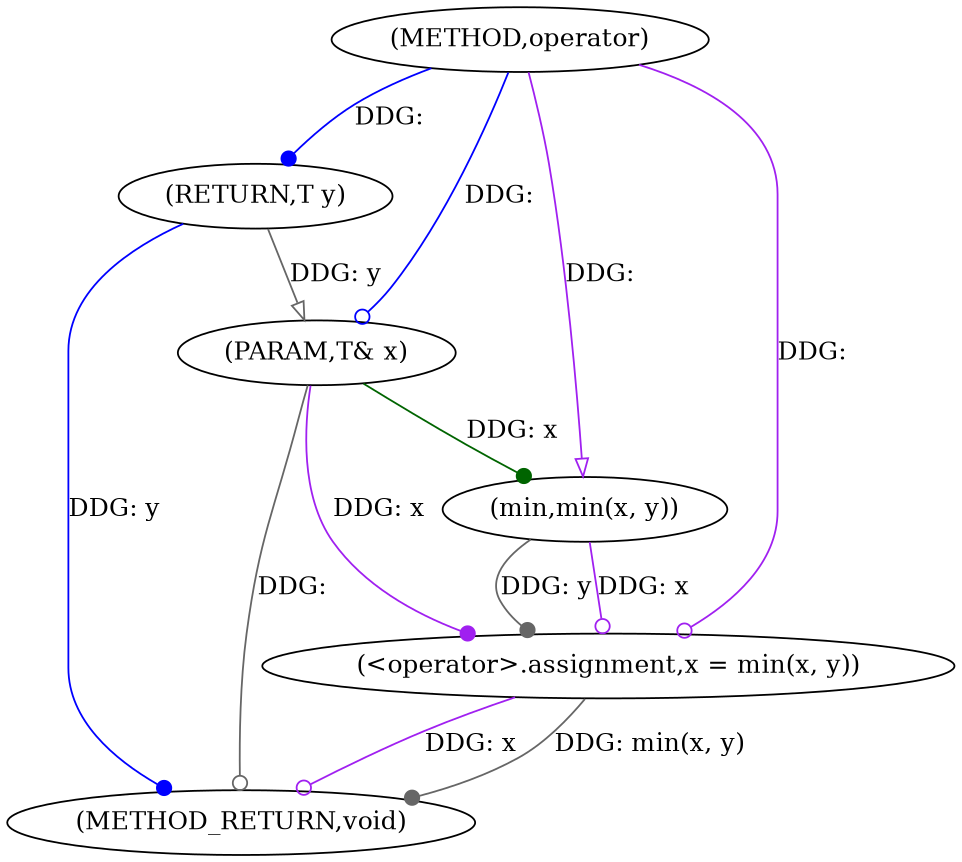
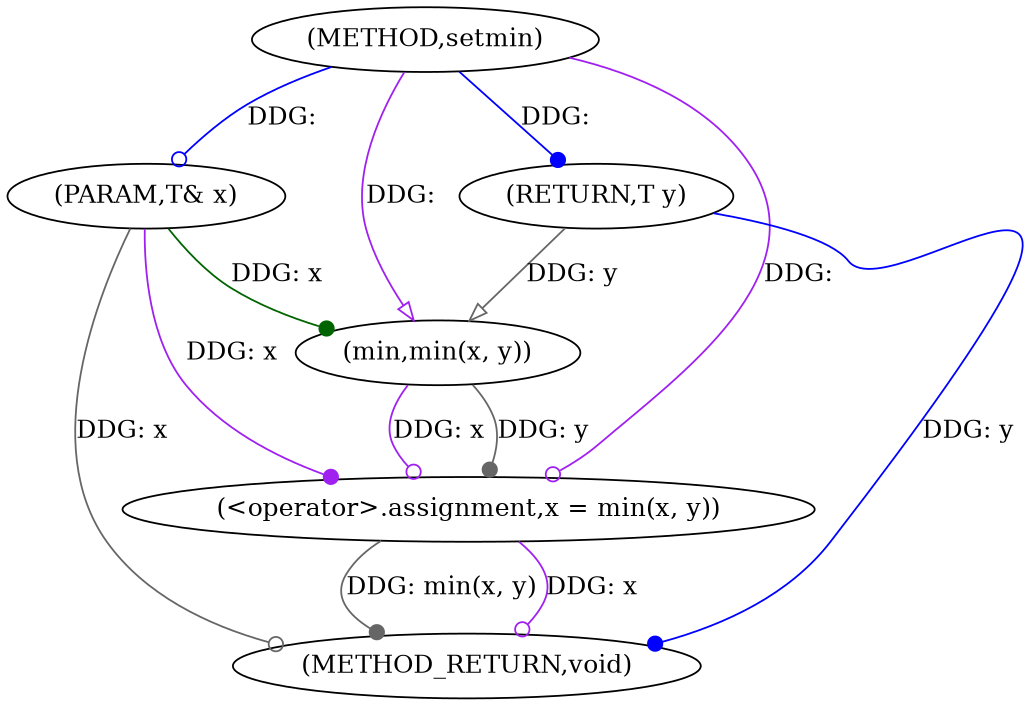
(520, 40) -> (425, 40)
(283, 266) -> (524, 268)
(296, 588) -> (123, 431)
